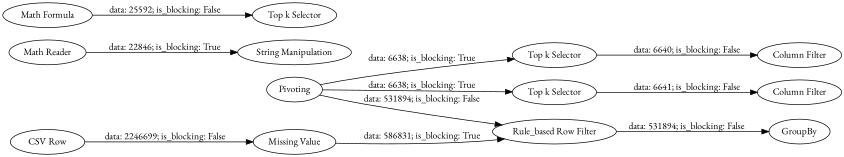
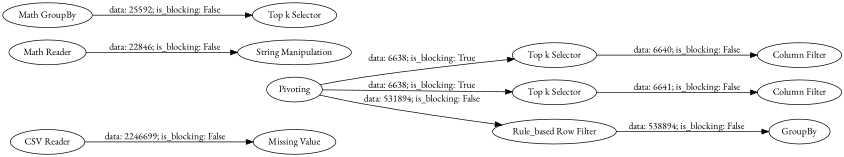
(48, 15) -> (48, 15)
(165, 47) -> (165, 47)
(687, 126) -> (687, 126)
(48, 142) -> (48, 142)
(416, 144) -> none
